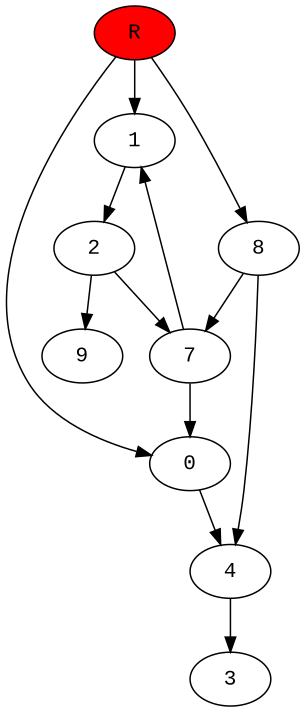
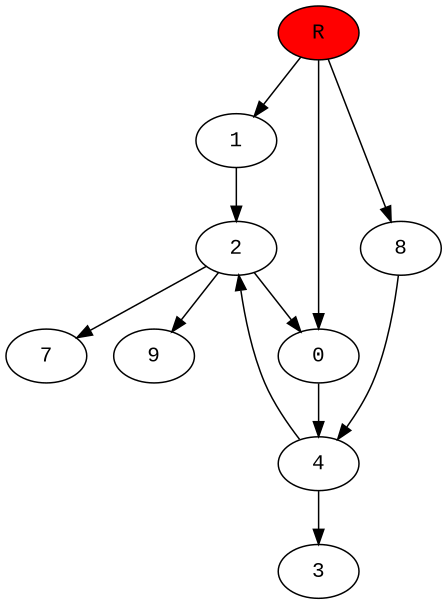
(164, 256) -> none
(229, 296) -> none
none -> (259, 369)
(190, 403) -> (273, 296)
